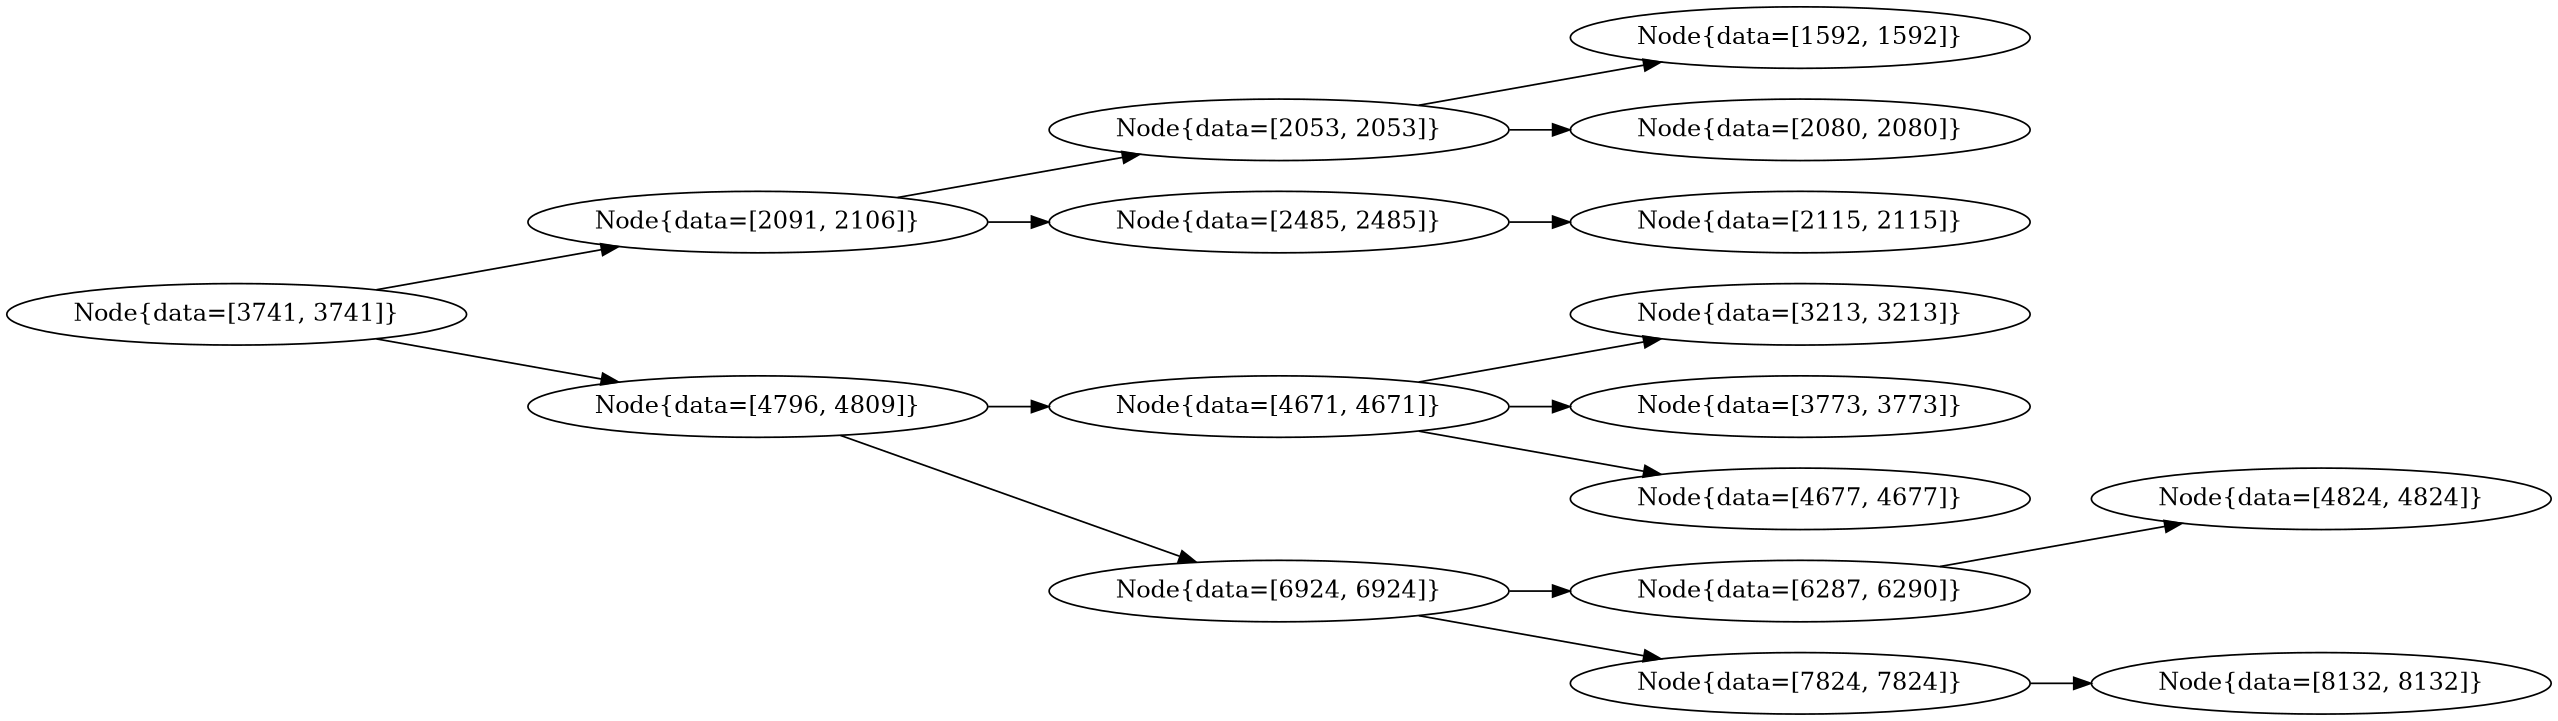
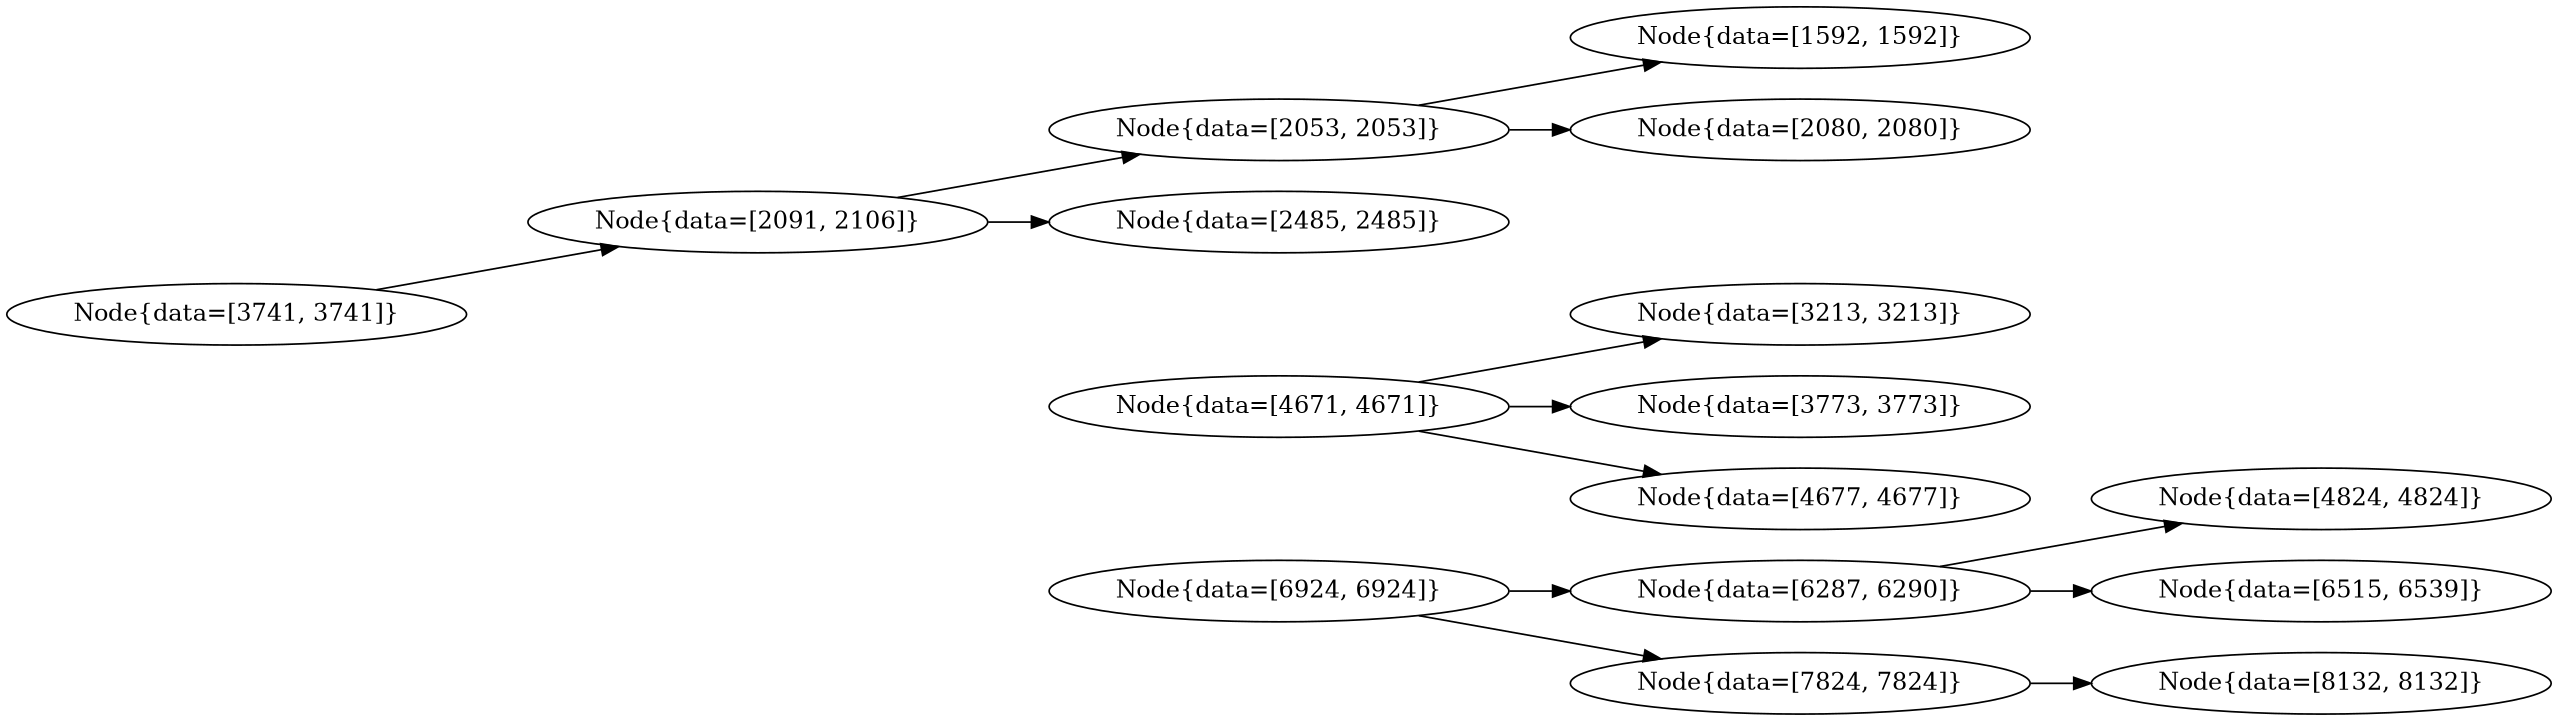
(1800, 222) -> none
(758, 407) -> none
none -> (2321, 591)
